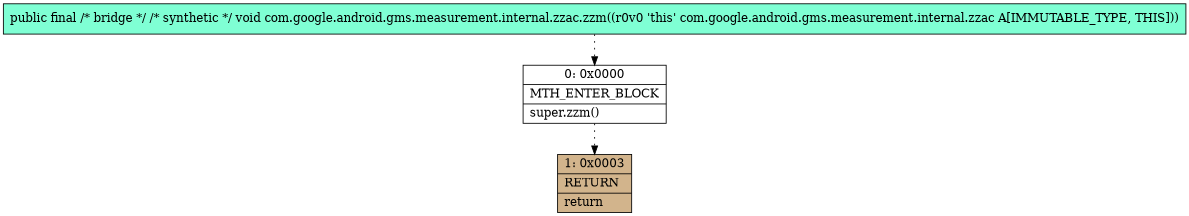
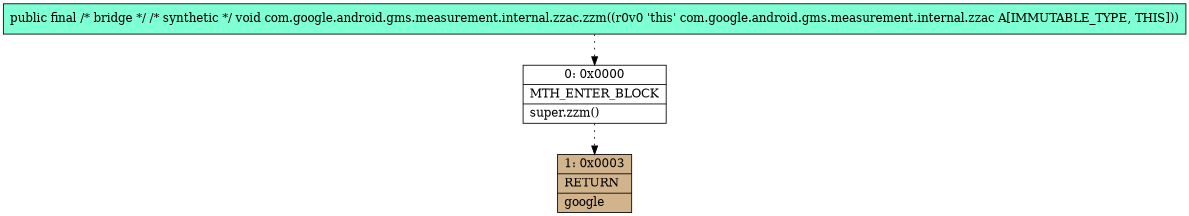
(584, 202) -> (585, 202)
